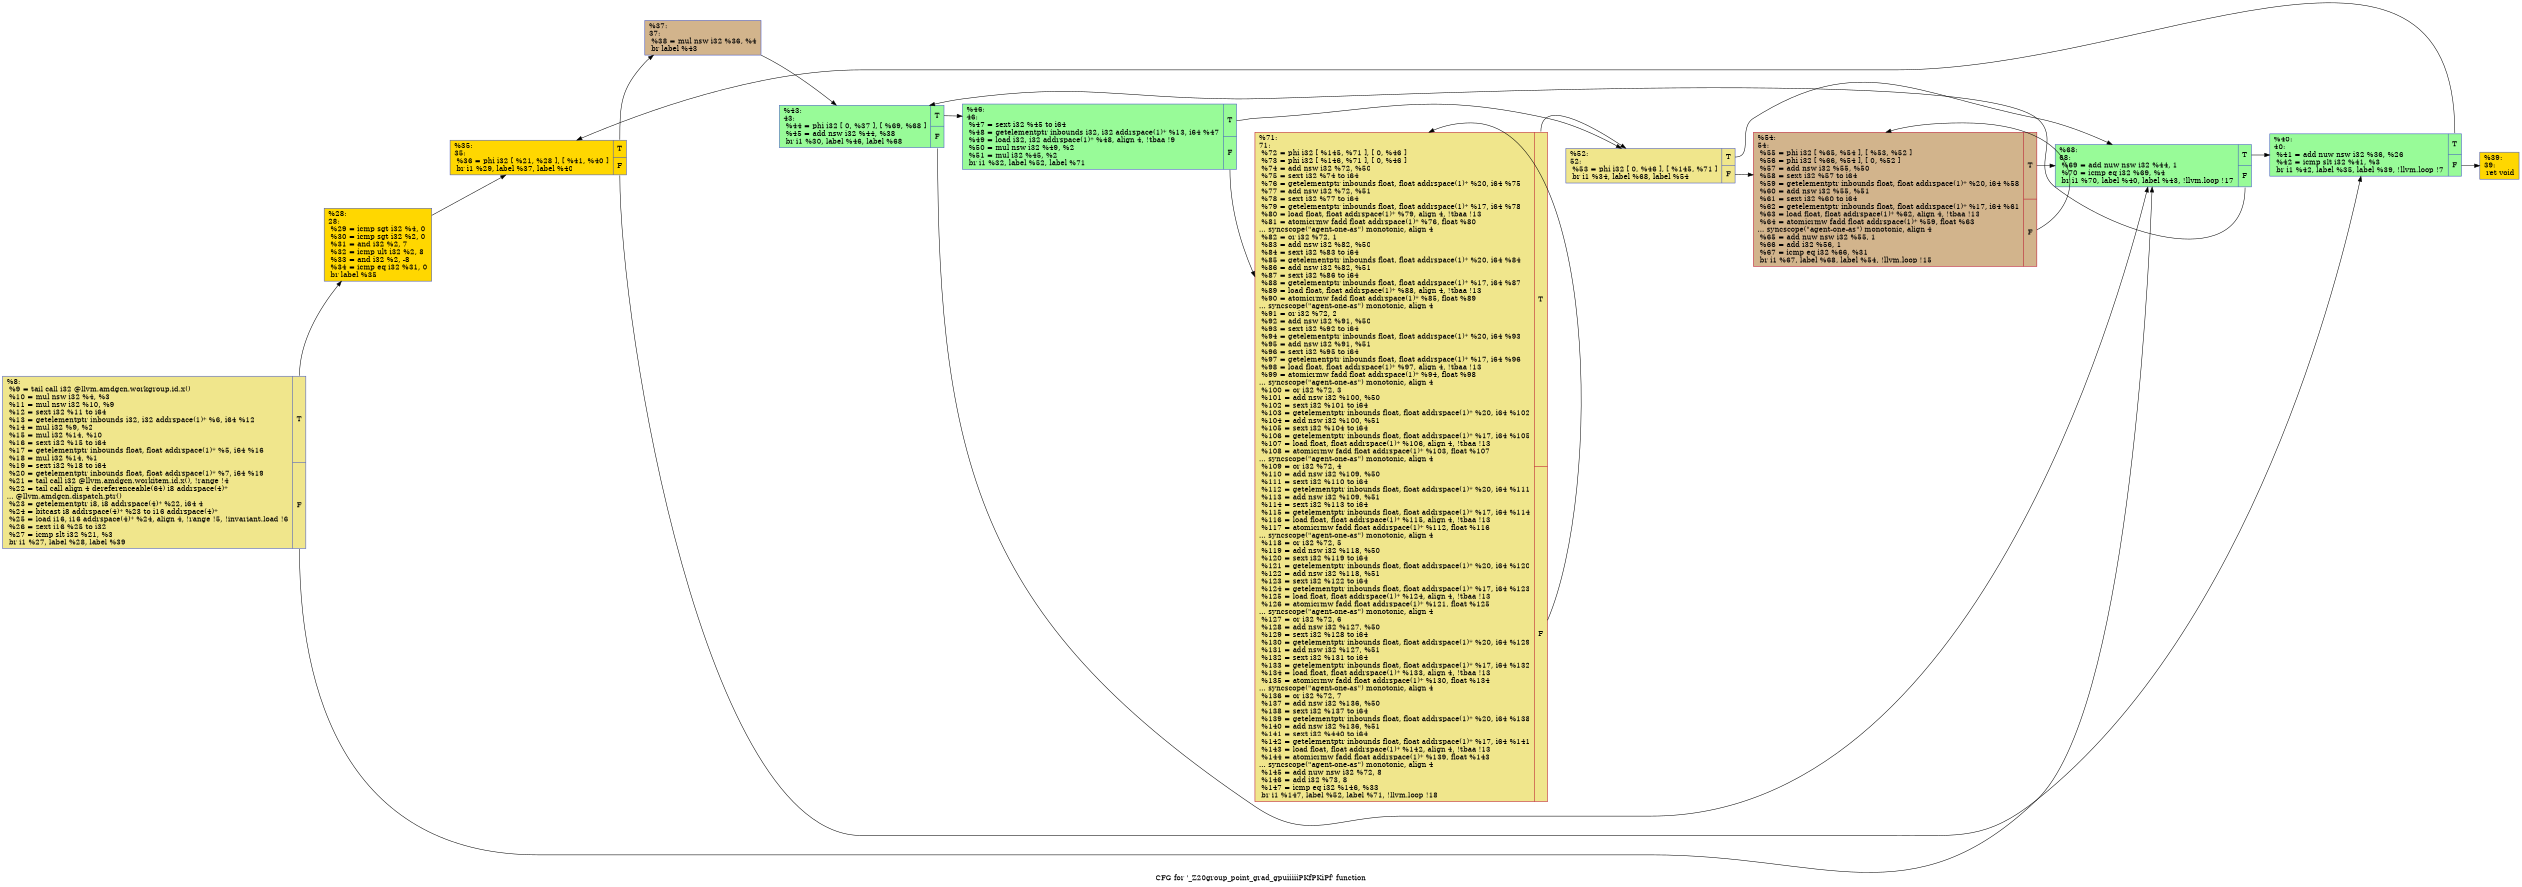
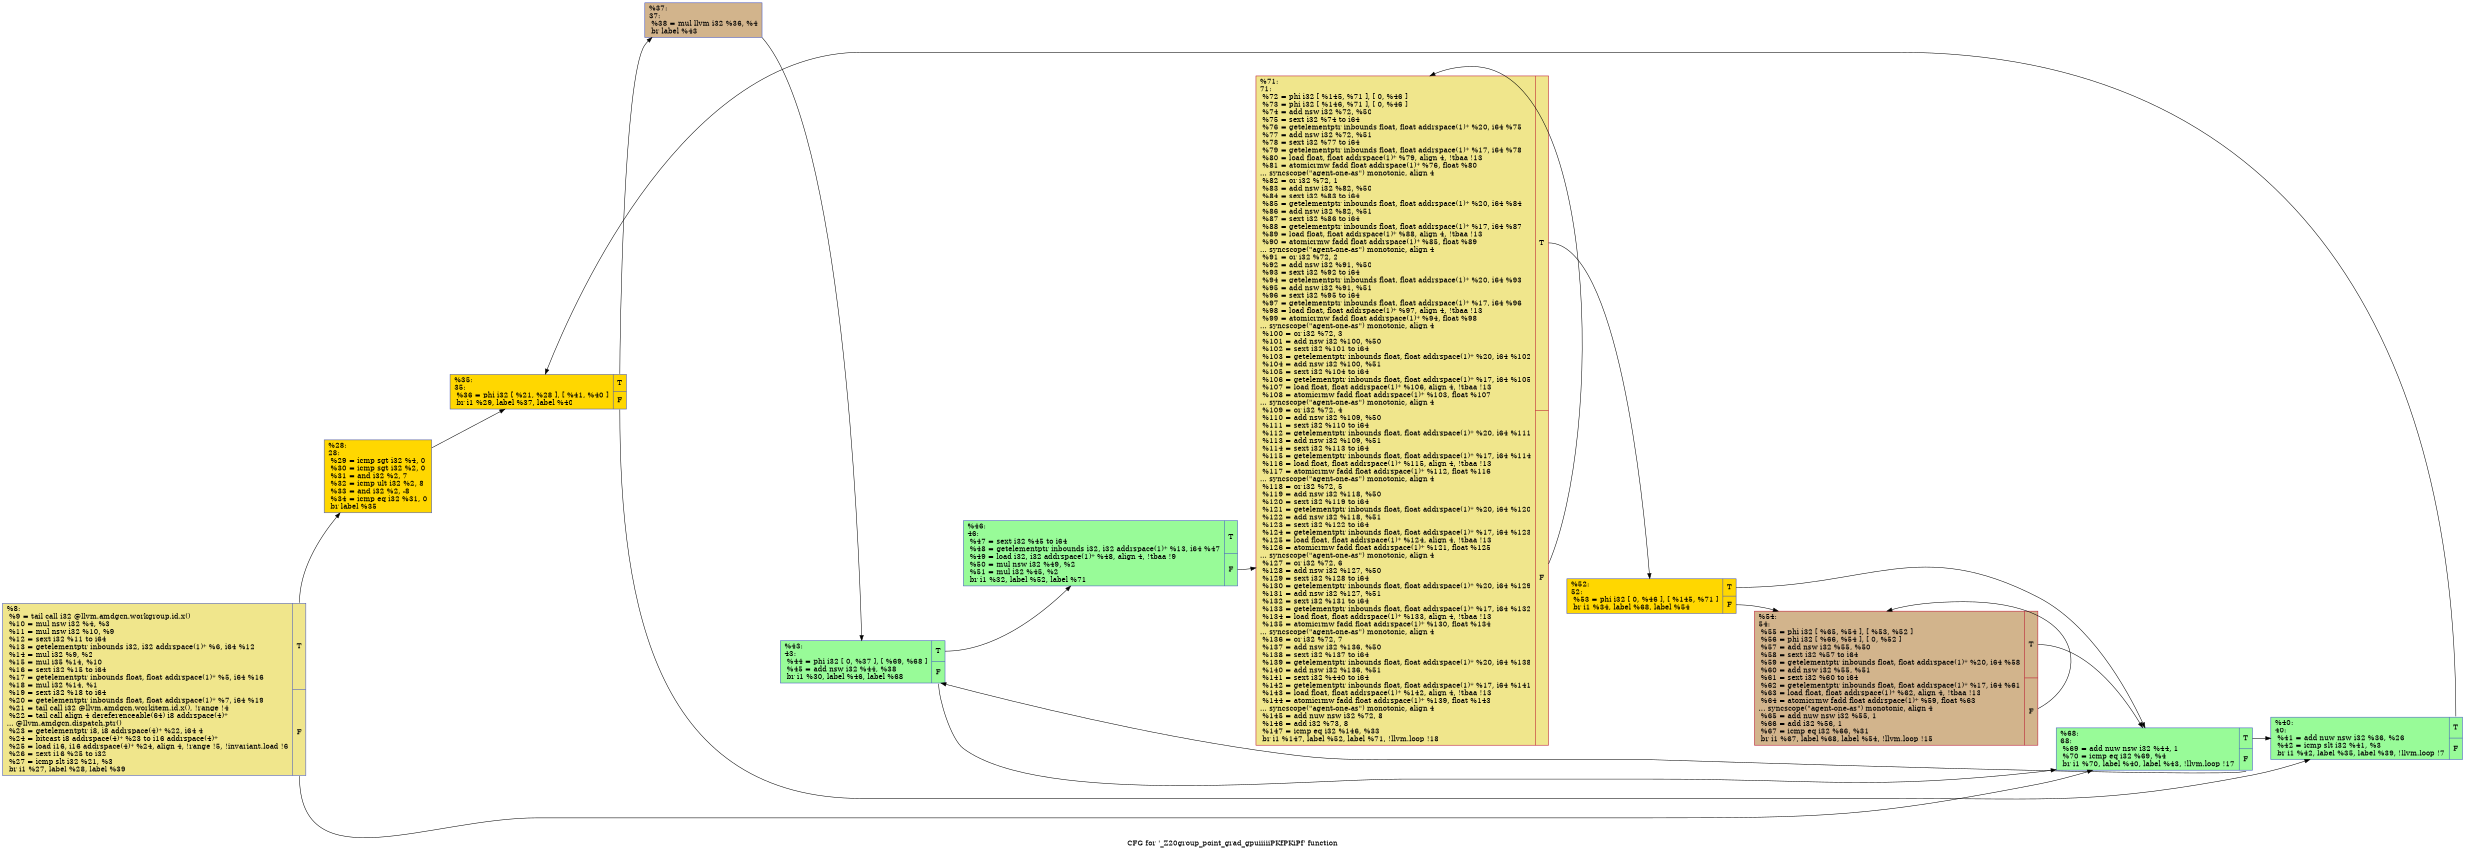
(703, 41) -> (703, 24)
(1430, 104) -> none
(1650, 166) -> (1652, 596)
(2499, 166) -> none
(55, 435) -> (55, 662)
